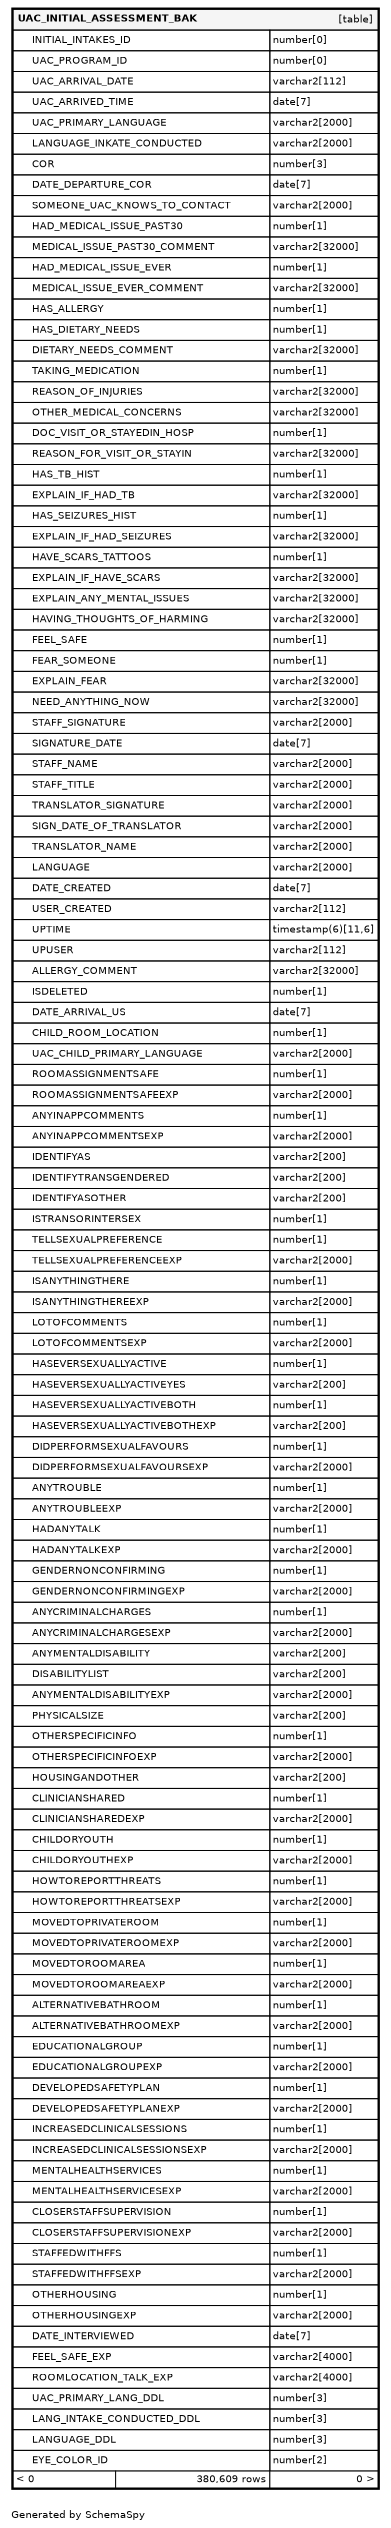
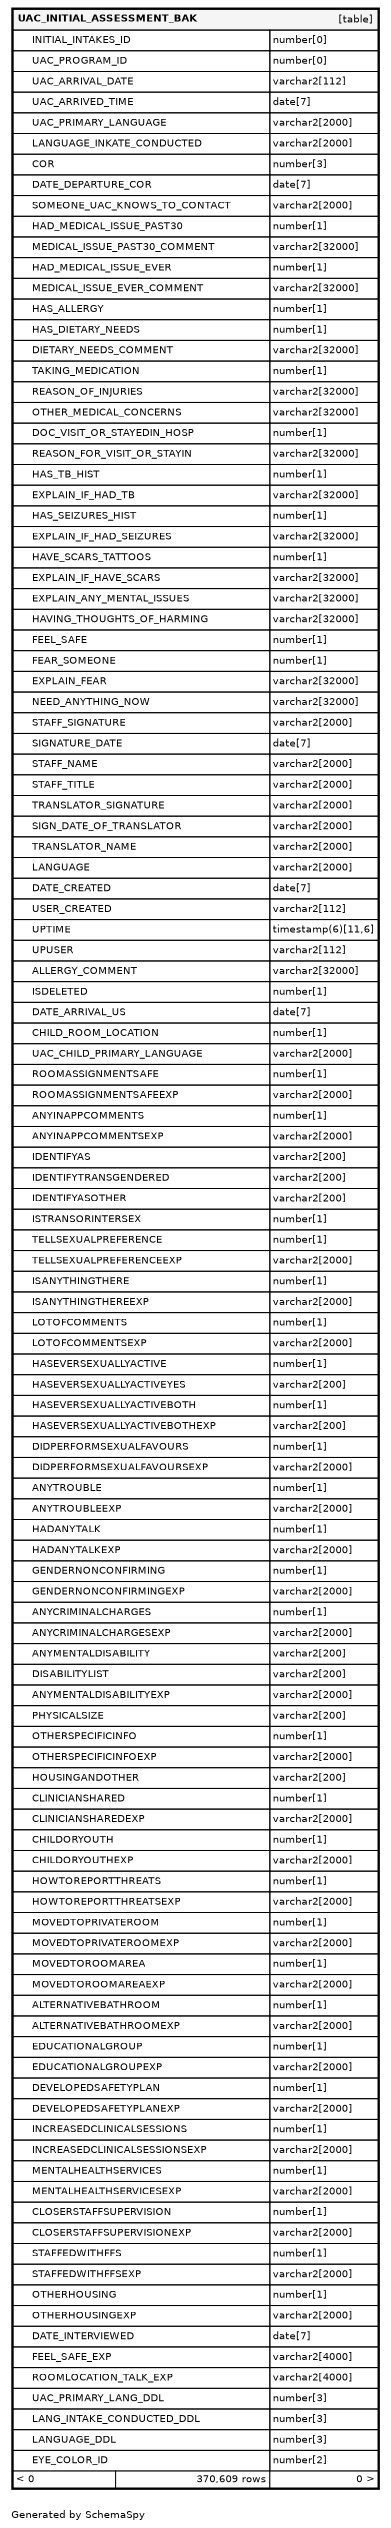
(232, 2479) -> (232, 2479)
